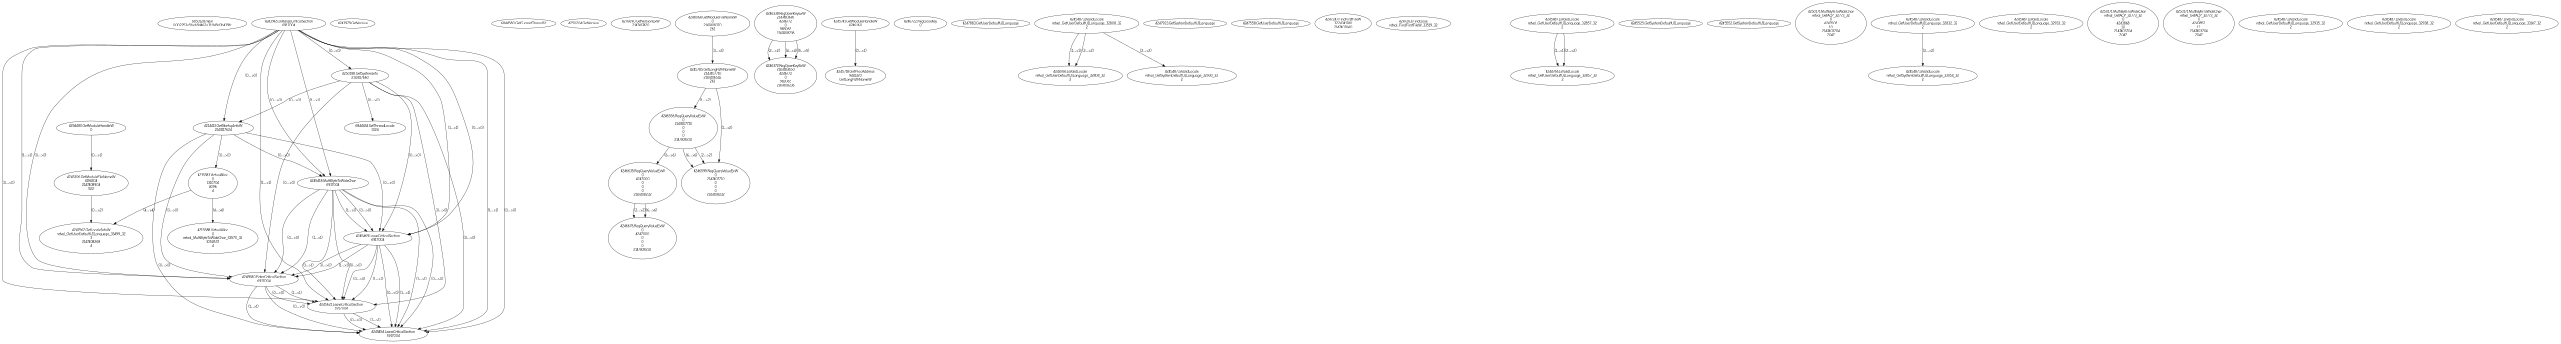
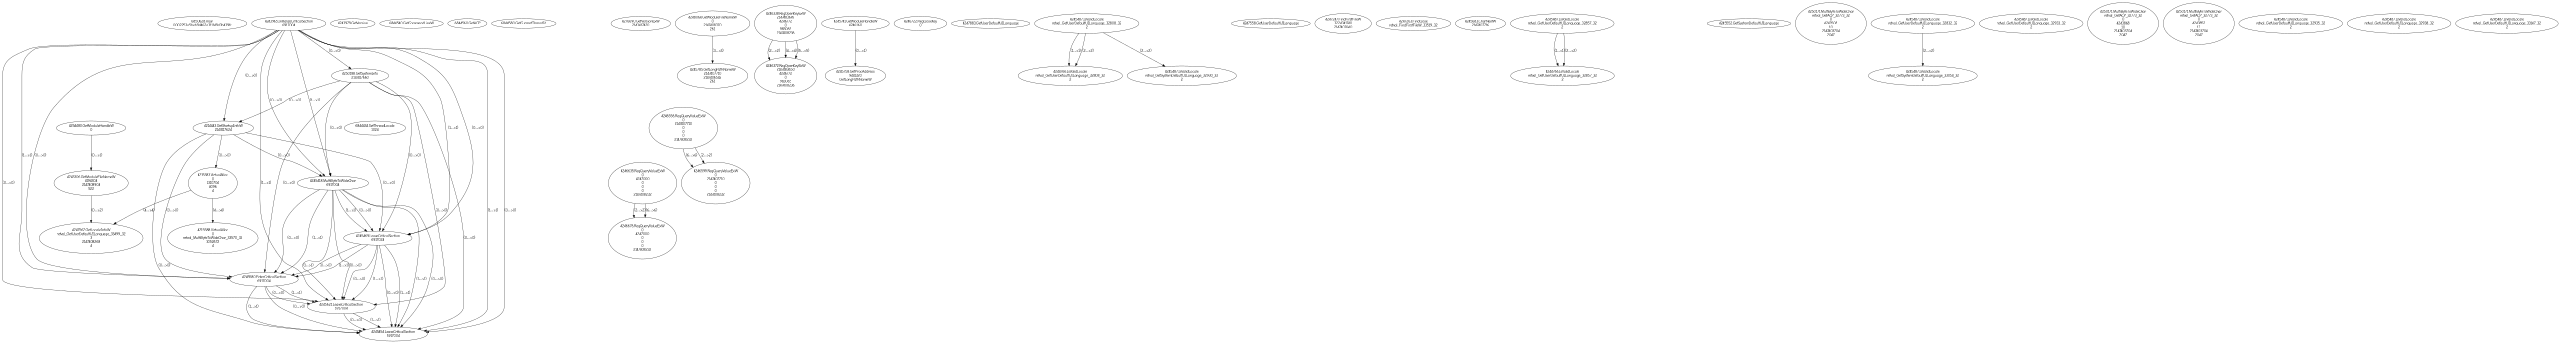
(202, 24) -> (202, 24)
none -> (412, 24)
none -> (467, 24)
(584, 24) -> none
(641, 24) -> (641, 24)
(1185, 24) -> none
none -> (1480, 24)
(1661, 24) -> none
(855, 76) -> (855, 76)
(701, 97) -> none
(367, 101) -> (326, 124)
(721, 124) -> none
(223, 128) -> (223, 128)
(664, 154) -> none
(378, 238) -> (378, 238)
